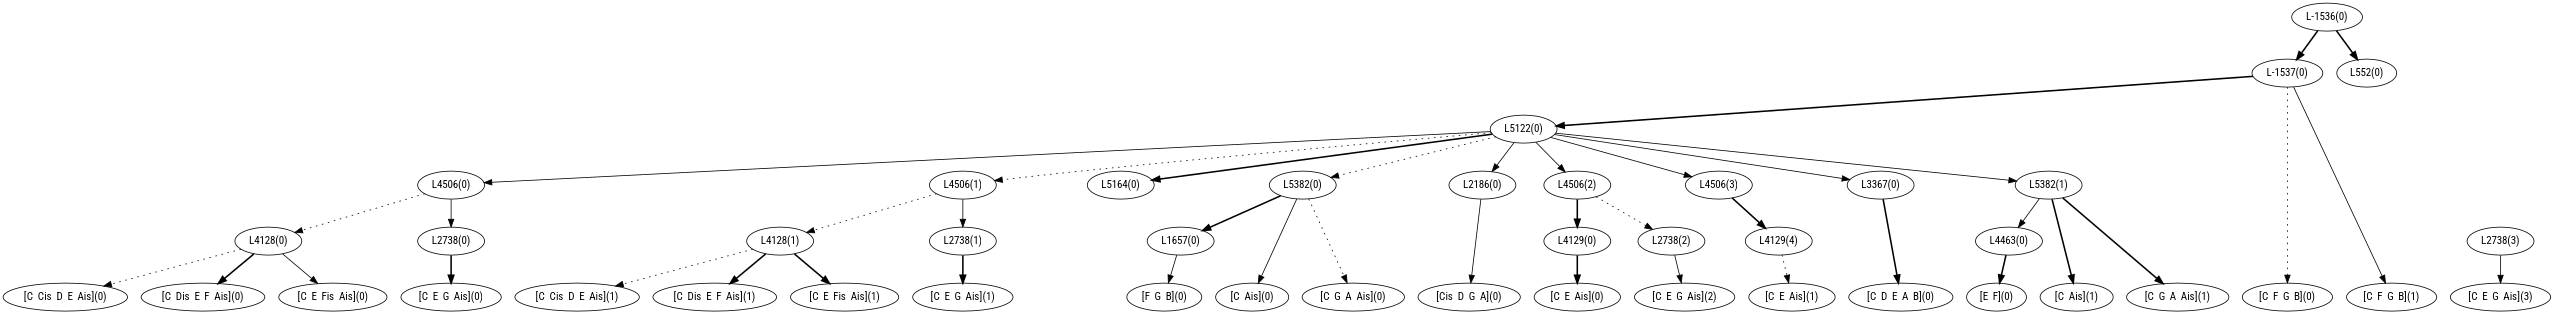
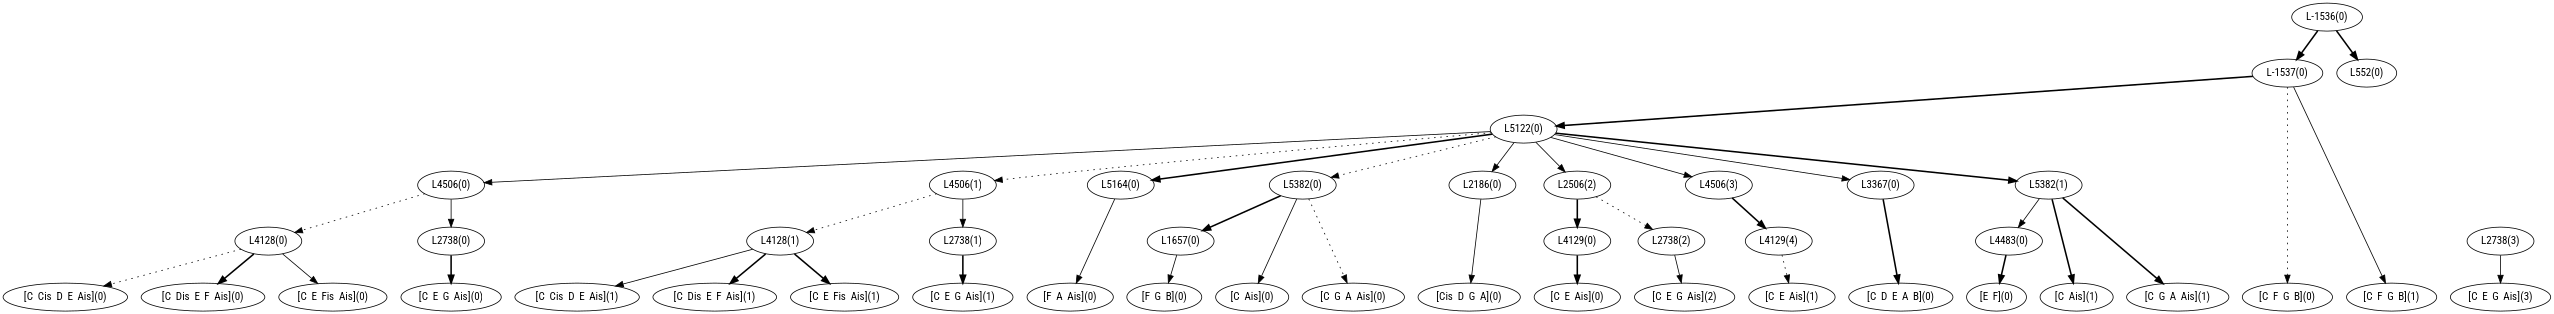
(1782, 157) -> (1782, 157)
(1577, 185) -> (1577, 185)
(2009, 241) -> (2009, 241)
(688, 267) -> (688, 267)
none -> (1070, 297)
